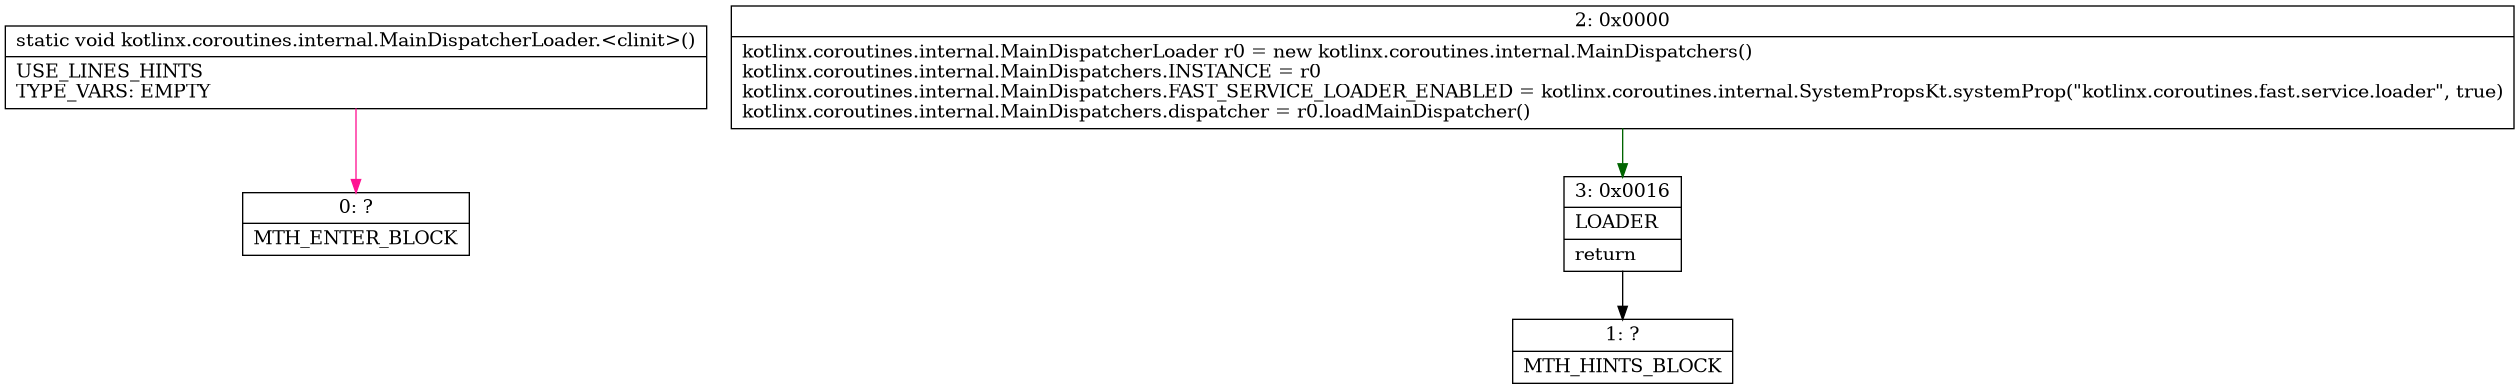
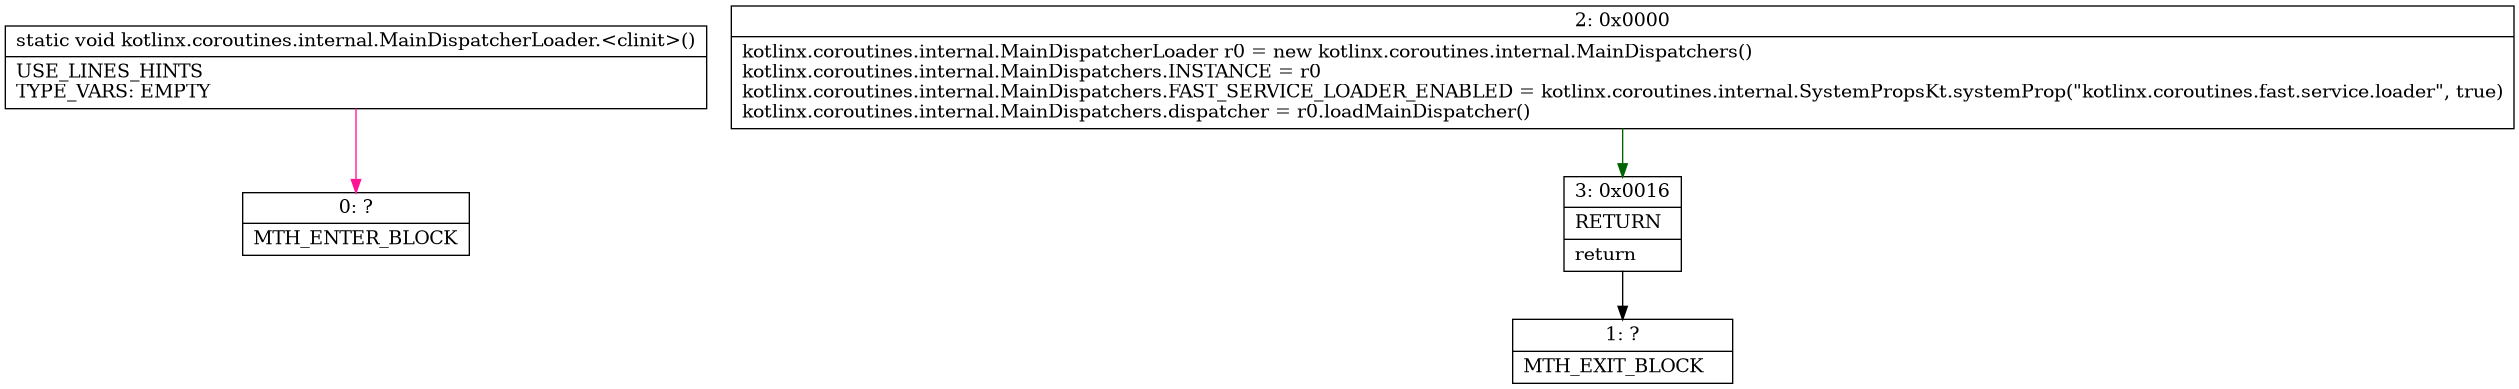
(1617, 223) -> (1618, 223)
(1623, 367) -> (1614, 367)
